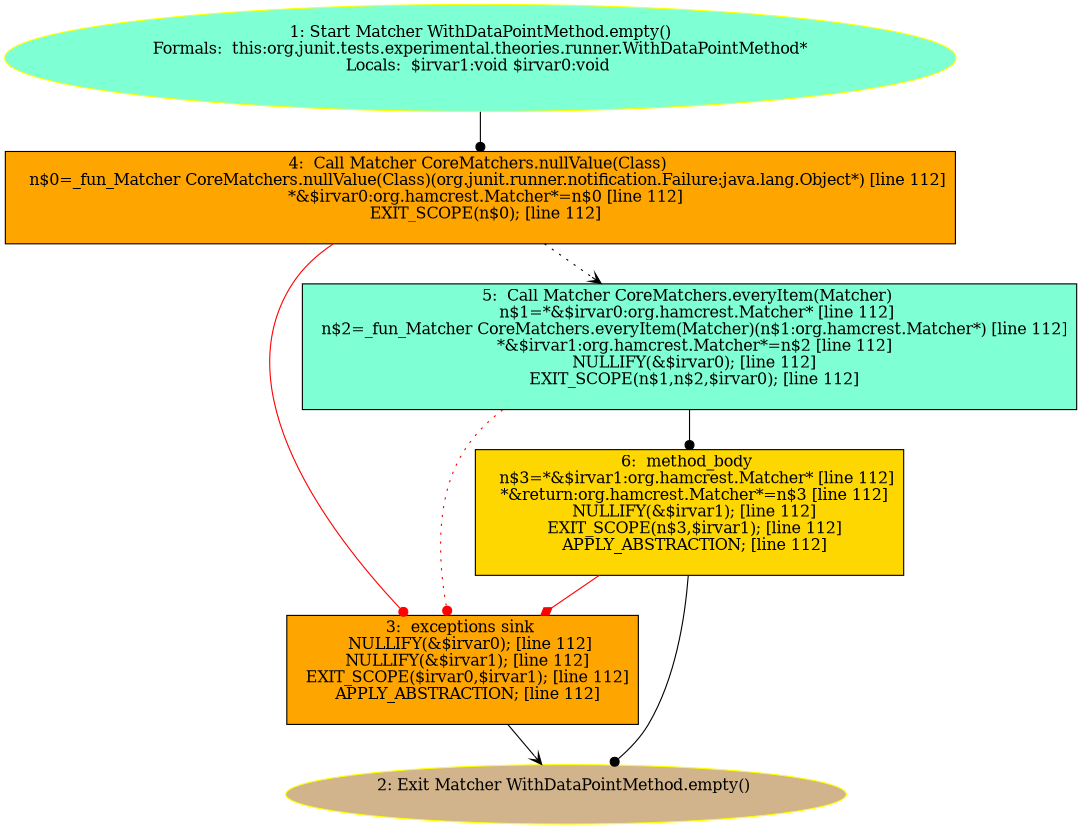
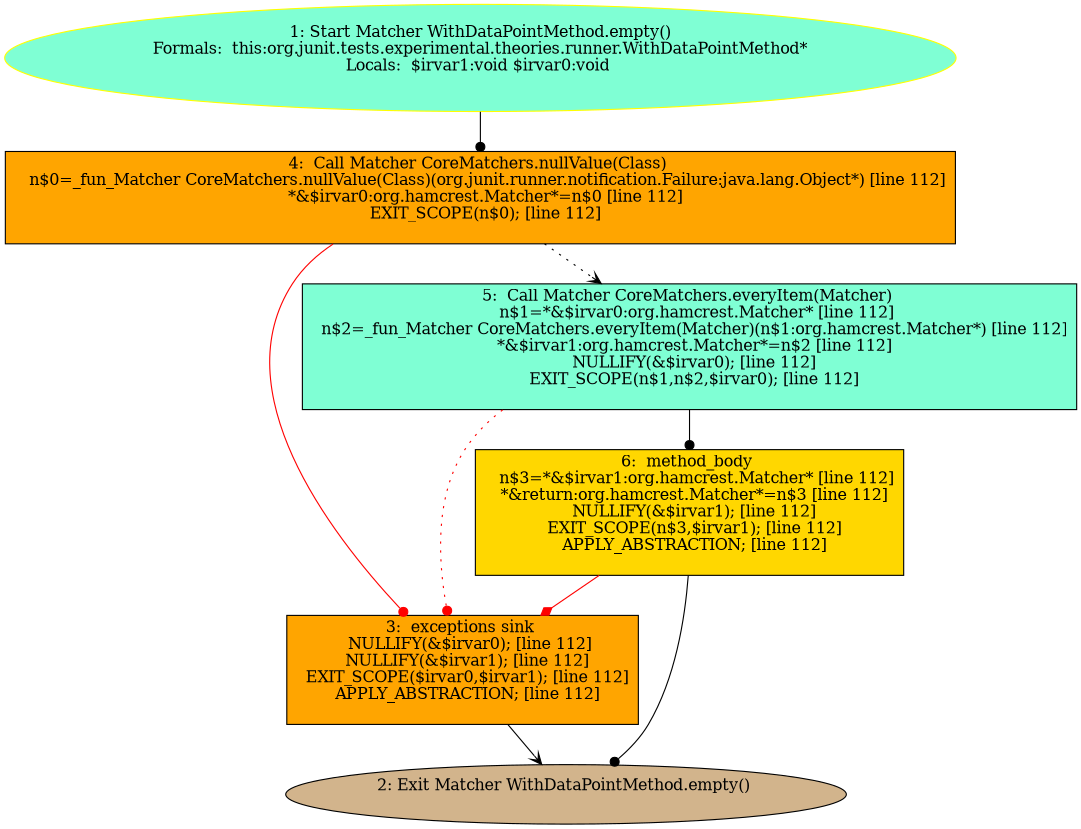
(566, 794) -> (566, 794)
